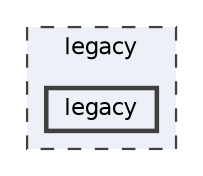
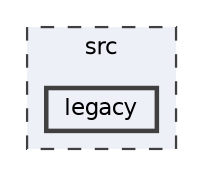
(102, 49) -> (102, 49)
